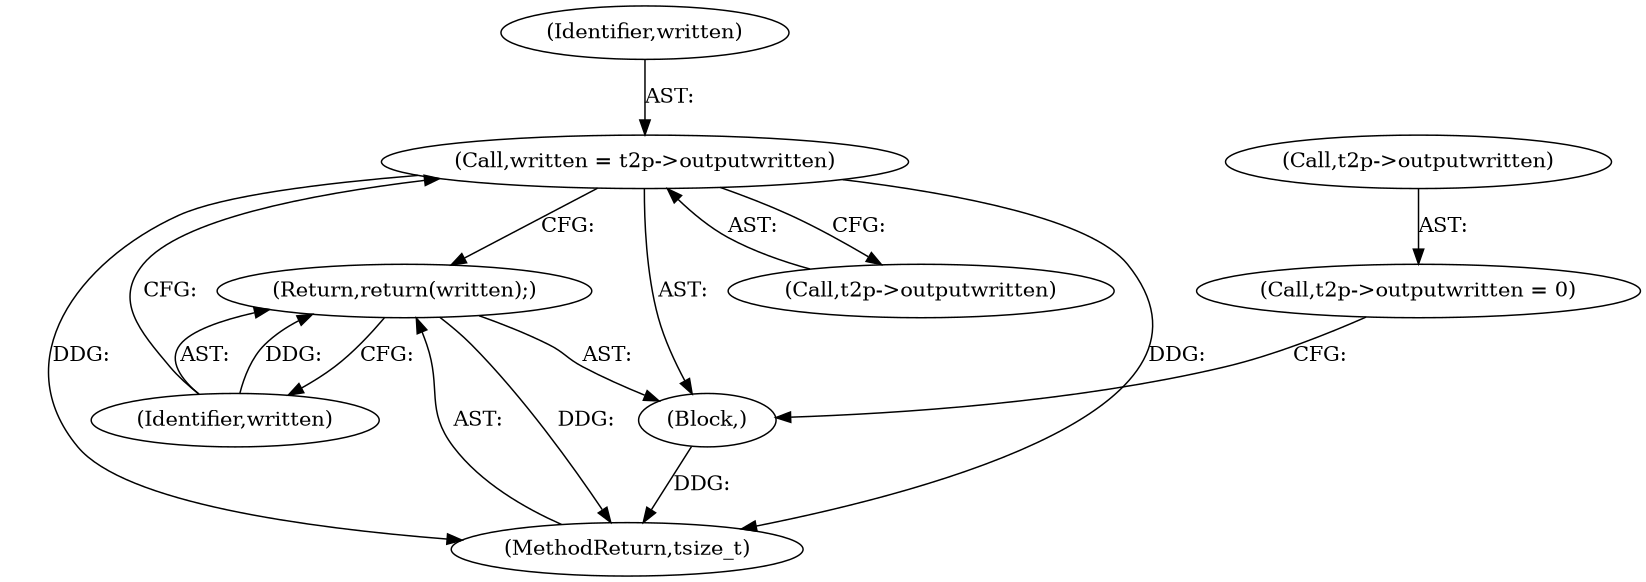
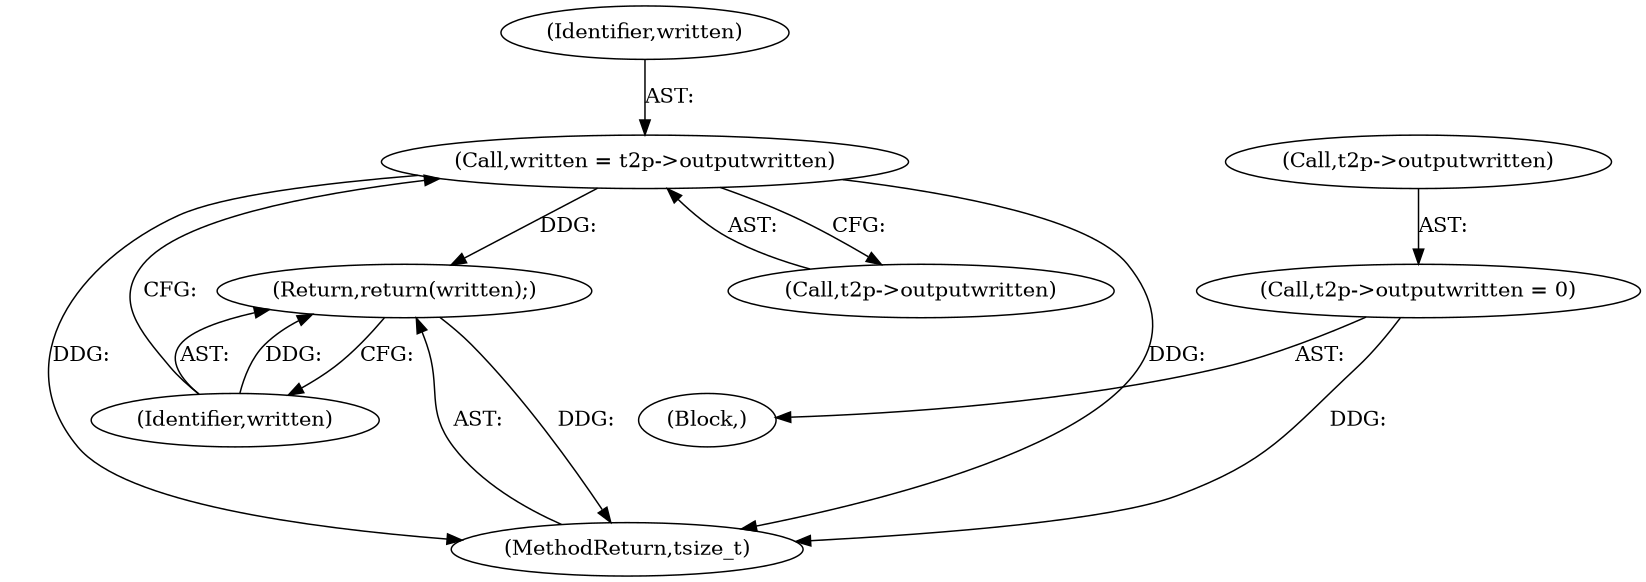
(571, 226) -> (571, 226)
(652, 288) -> none
(563, 353) -> none
(1323, 356) -> (1323, 356)
(671, 478) -> (1138, 506)
